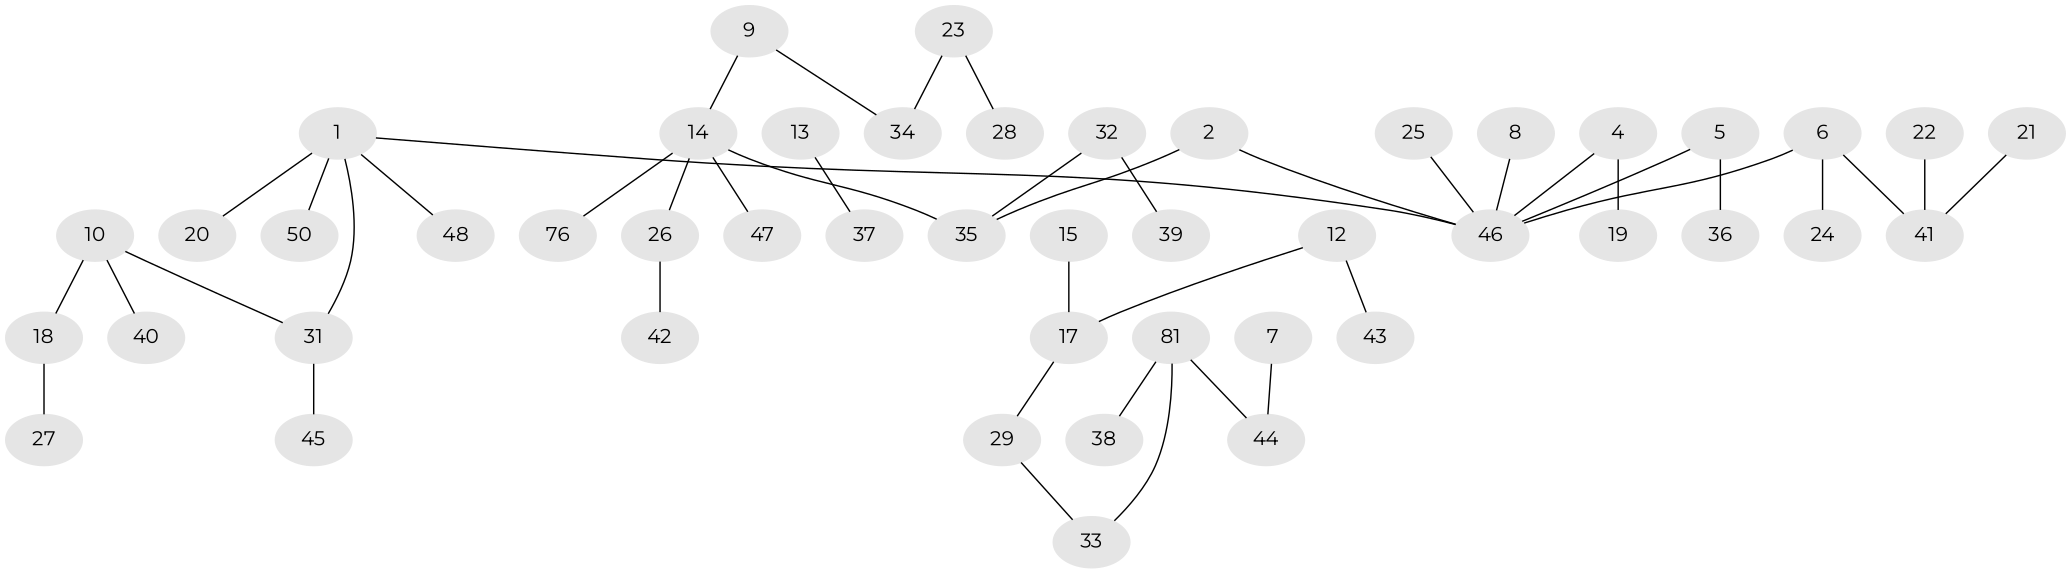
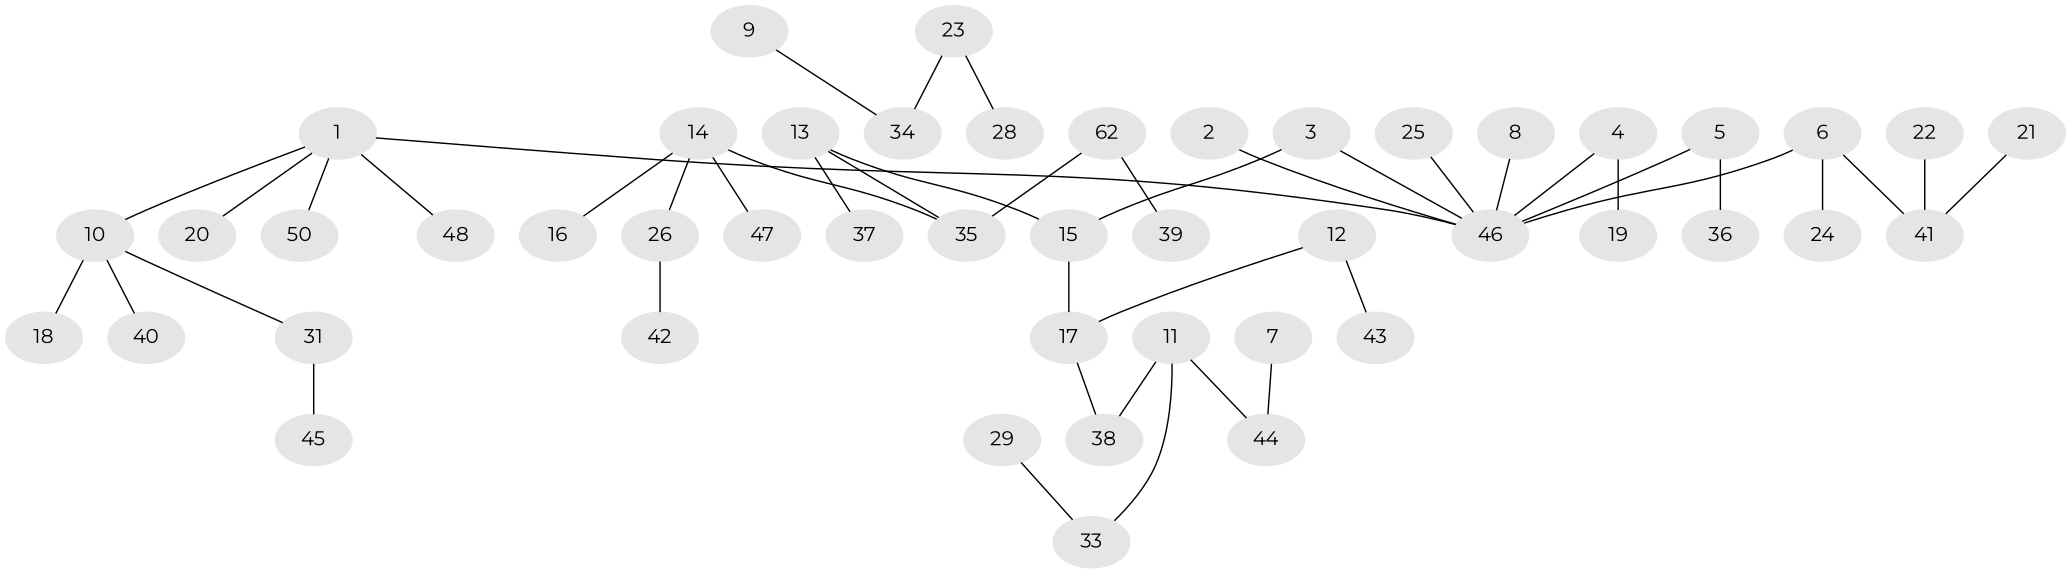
(724, 82) -> none
(1107, 133) -> (1107, 133)
none -> (1312, 133)
none -> (935, 185)
(1079, 188) -> (884, 185)
(558, 236) -> (558, 236)
(354, 238) -> (215, 182)
(1171, 338) -> (1171, 338)
(1035, 389) -> (1086, 389)
(44, 440) -> none
